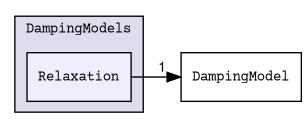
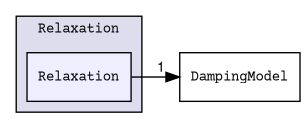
(79, 29) -> (79, 29)
